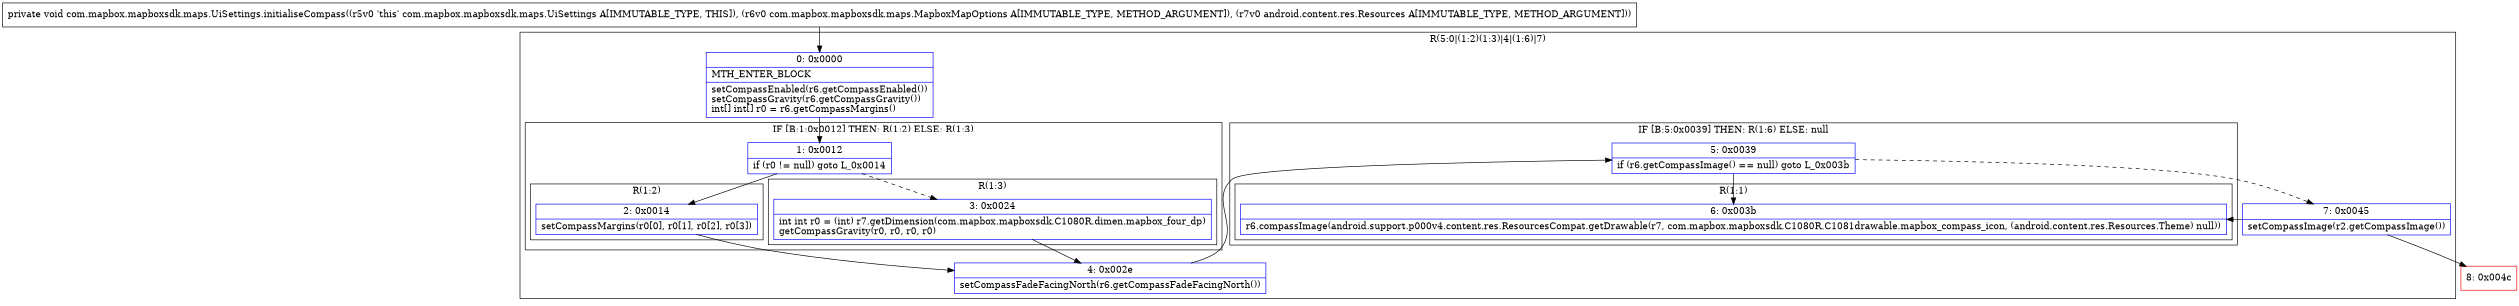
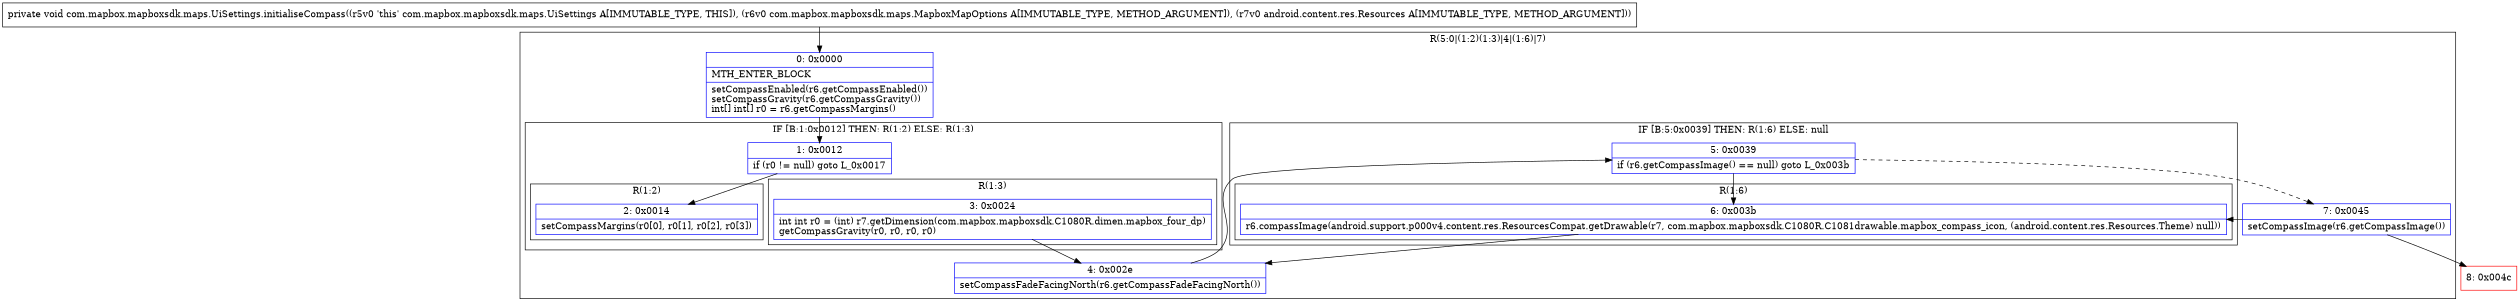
(820, 166) -> (820, 166)
(896, 185) -> none
(1734, 191) -> (1734, 191)
(2346, 227) -> (2346, 227)
(821, 258) -> (1417, 249)
